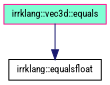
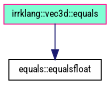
(55, 70) -> (55, 70)
